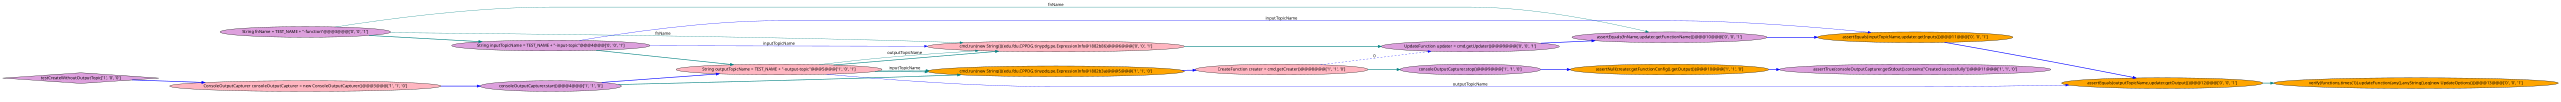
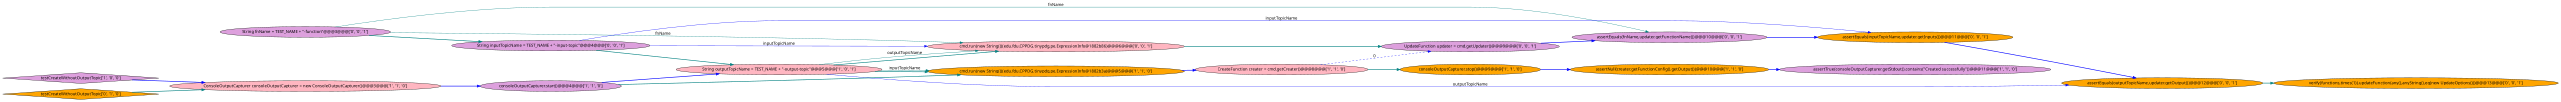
(1470, 70) -> (1470, 70)
none -> (81, 94)
